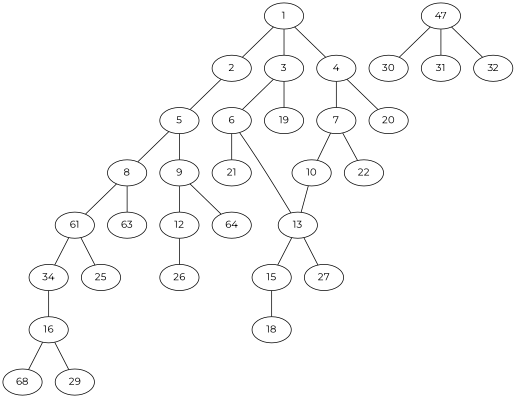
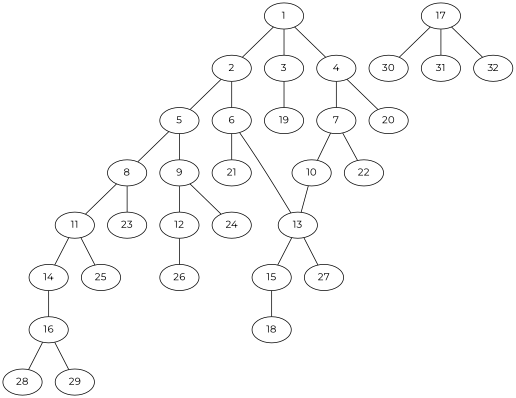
(441, 16) -> (441, 16)
(258, 94) -> (232, 95)
(75, 225) -> (75, 225)
(127, 225) -> (127, 225)
(232, 225) -> (232, 225)
(49, 277) -> (49, 277)
(23, 382) -> (23, 382)
